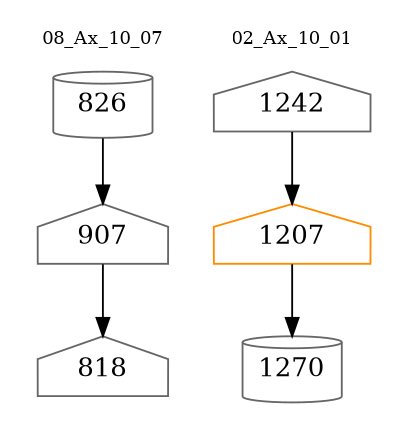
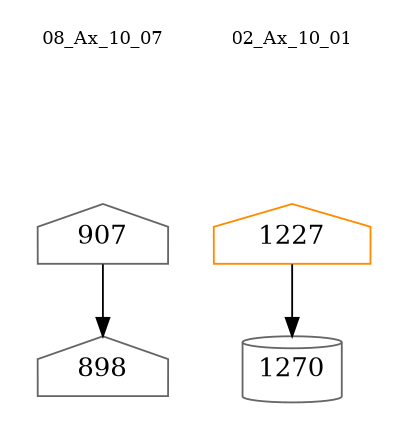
(103, 105) -> none
(292, 105) -> none
(292, 237) -> (292, 237)
(103, 369) -> (103, 369)
